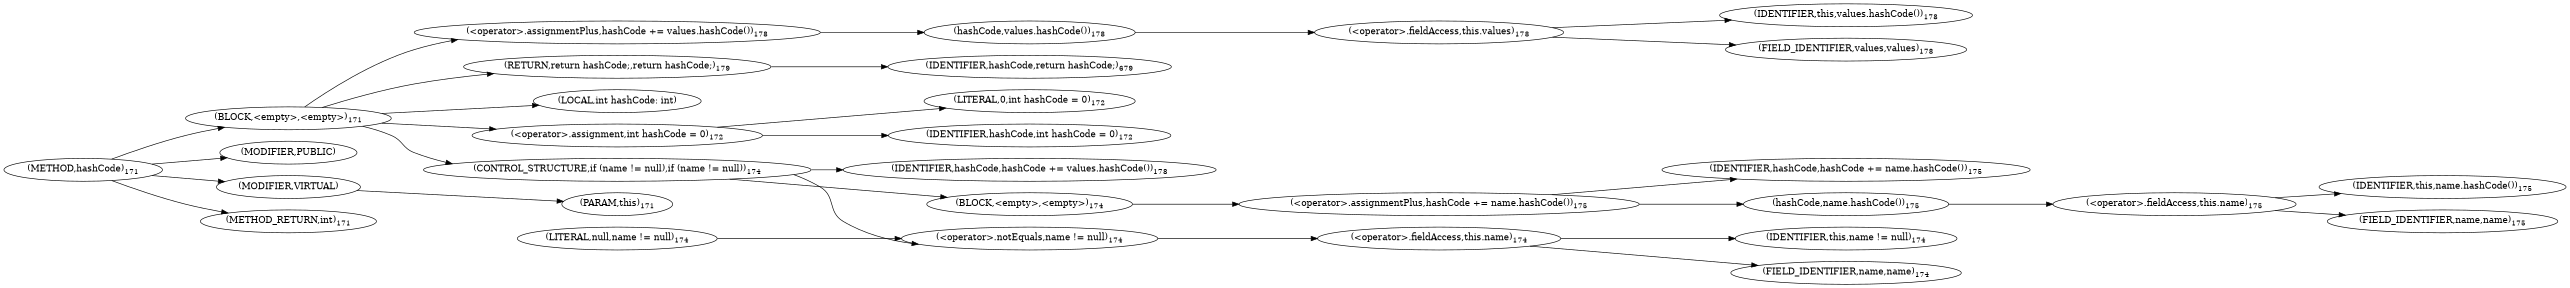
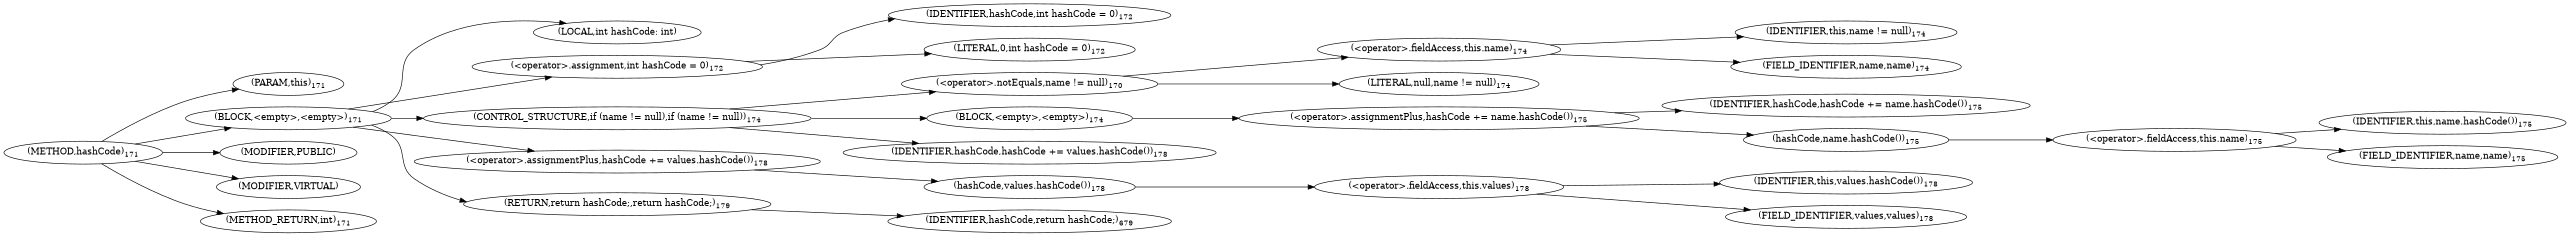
(457, 196) -> (164, 109)
(1116, 238) -> (1116, 83)
(806, 239) -> (1245, 84)
